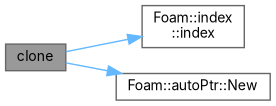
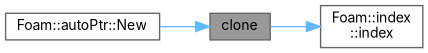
(87, 67) -> (178, 27)
